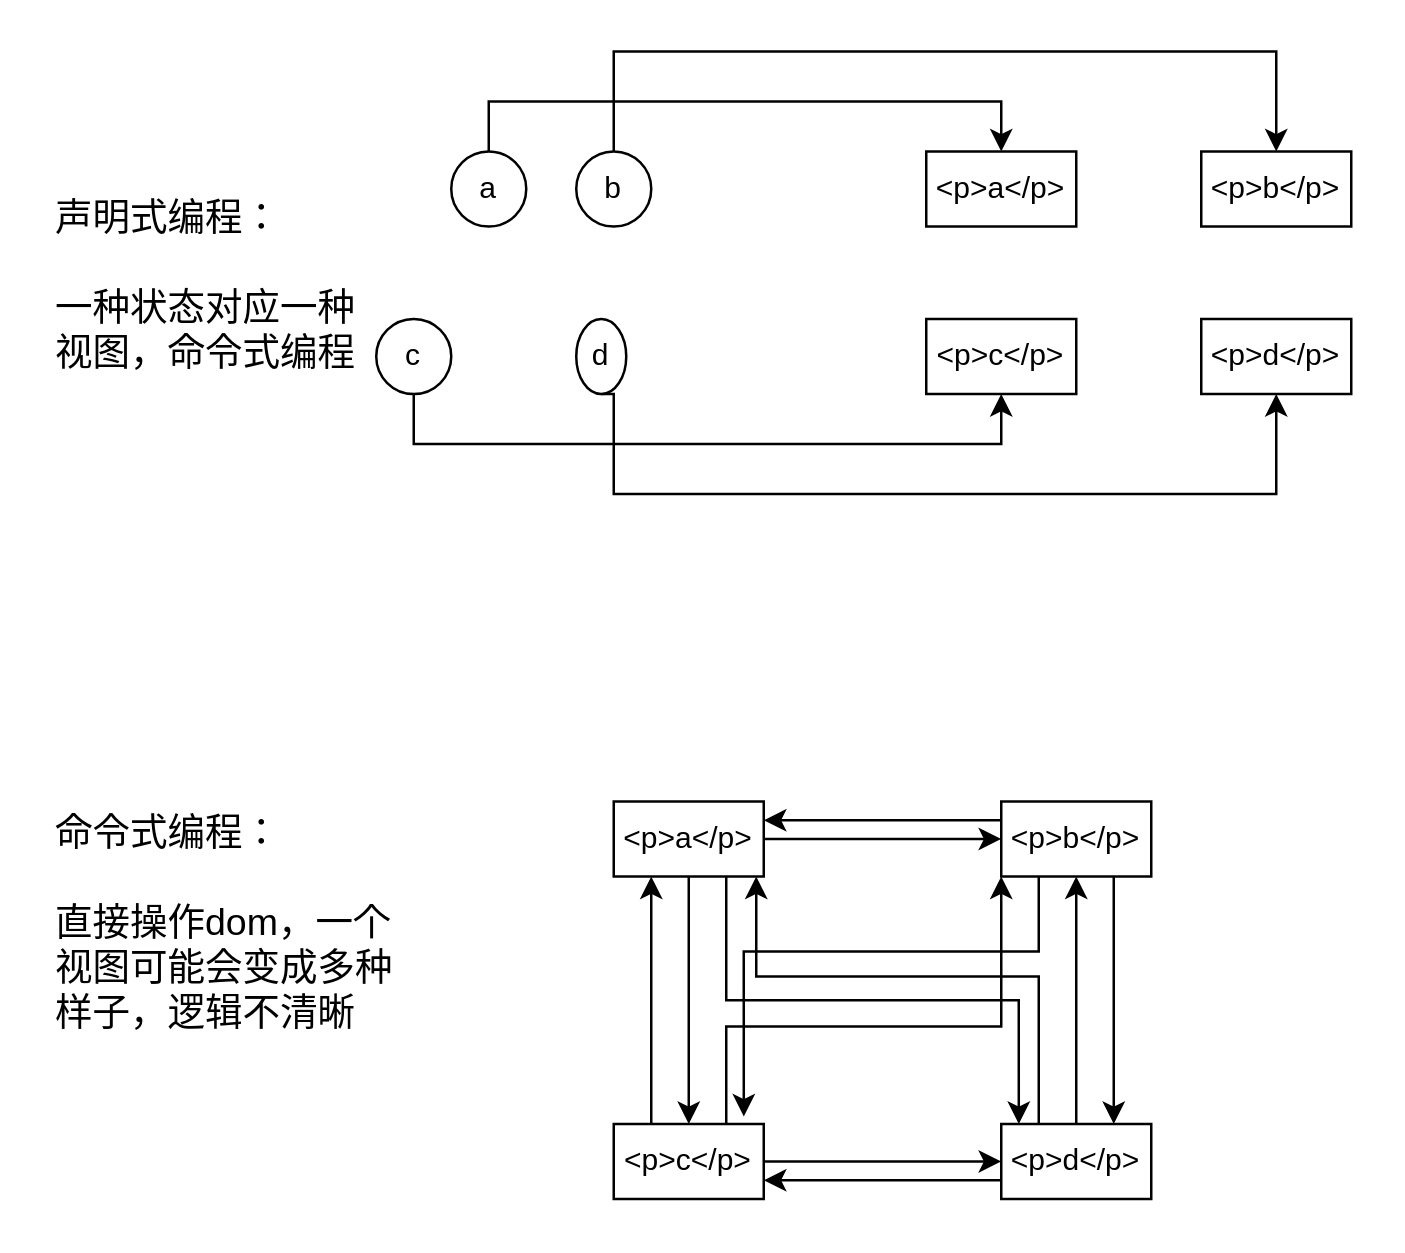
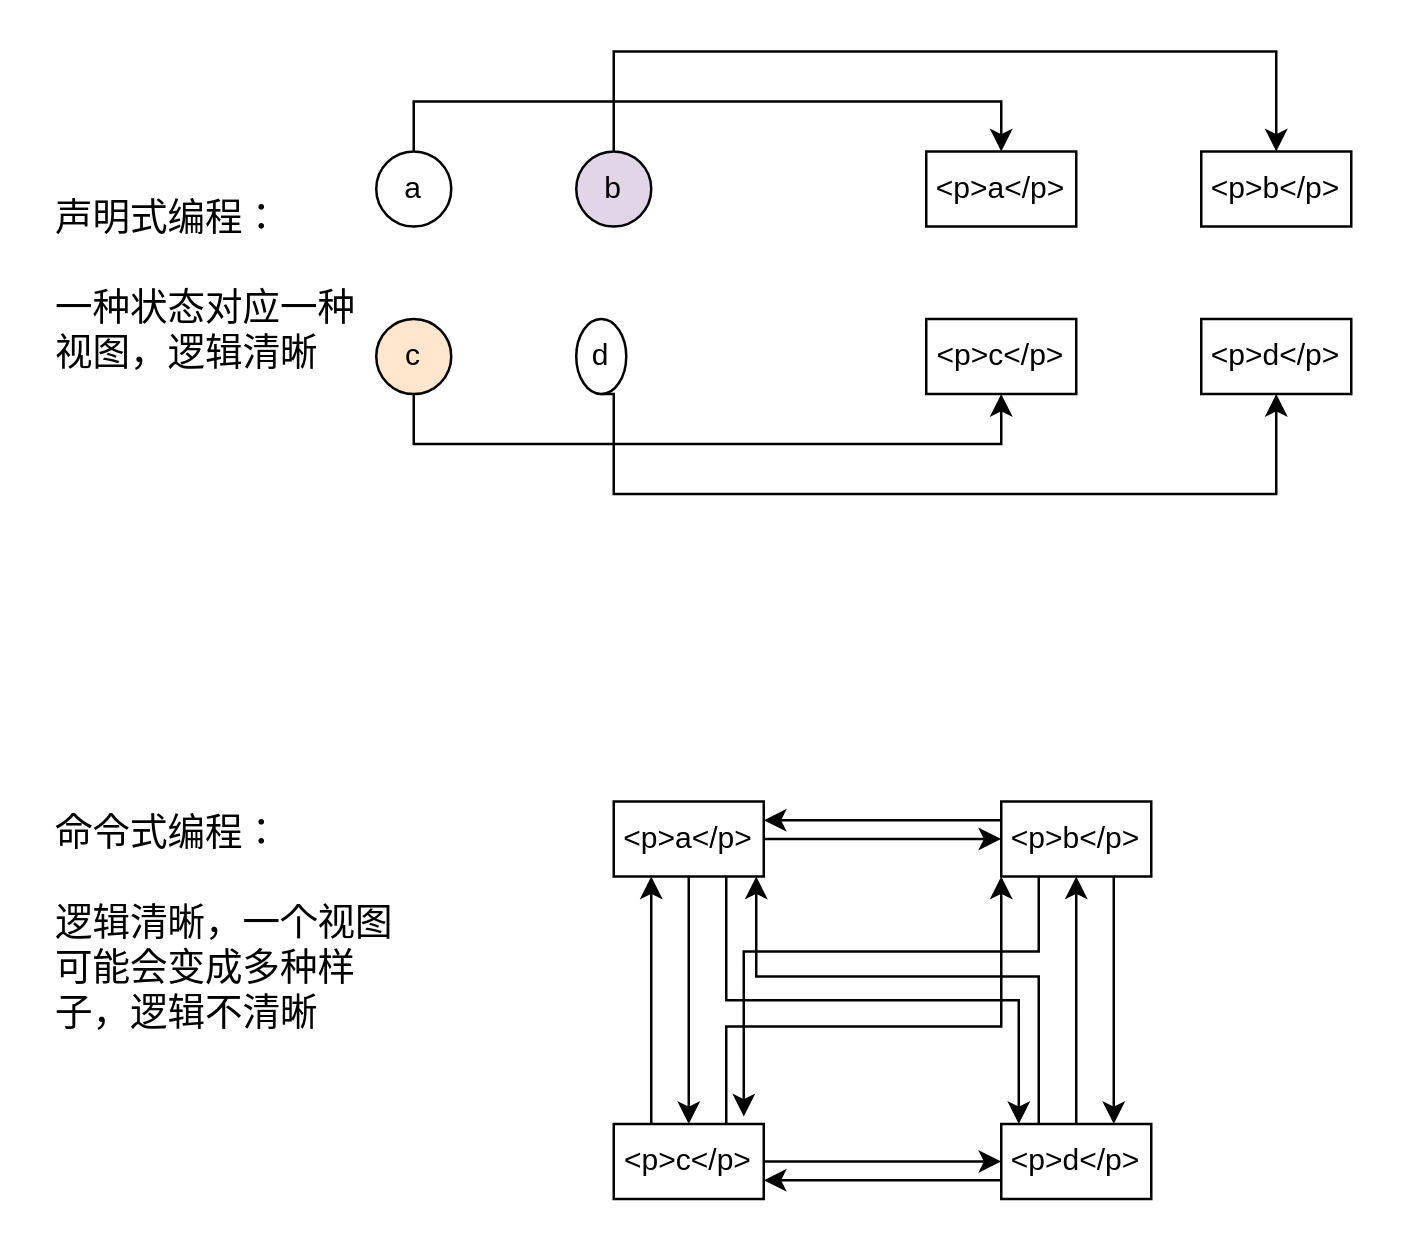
(489, 189) -> (414, 189)
(614, 189) -> (614, 189)
(216, 284) -> (216, 284)
(414, 356) -> (414, 356)
(241, 921) -> (241, 921)
